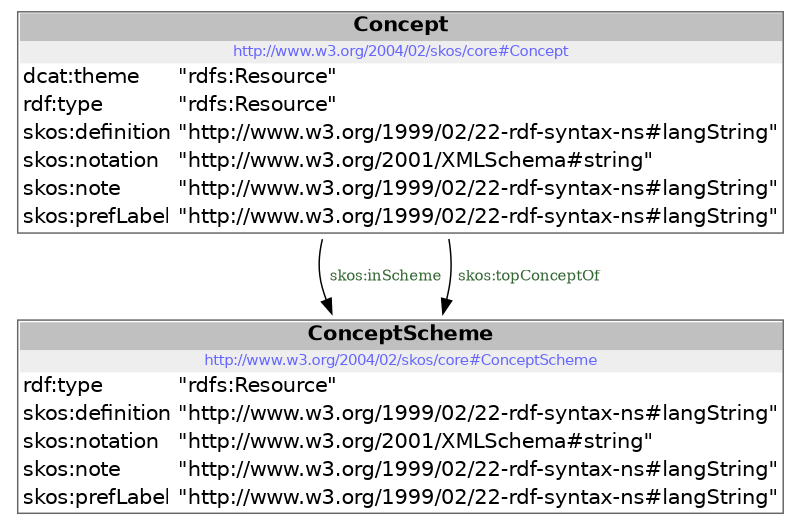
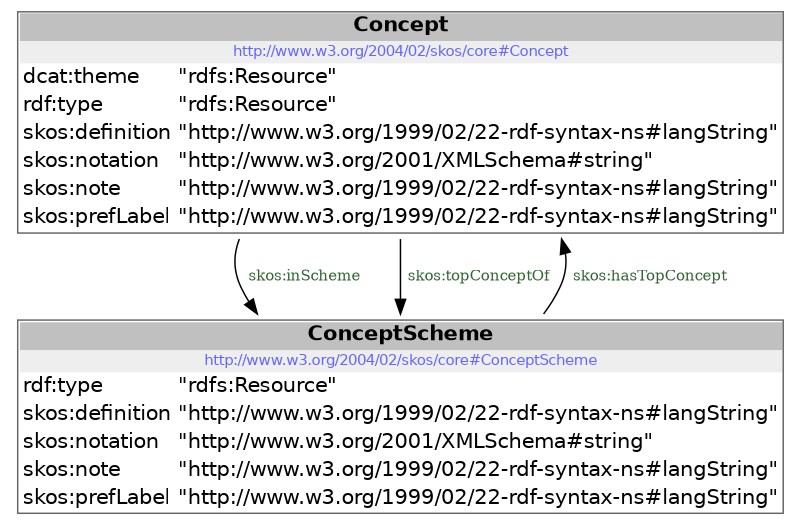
none -> (561, 286)
